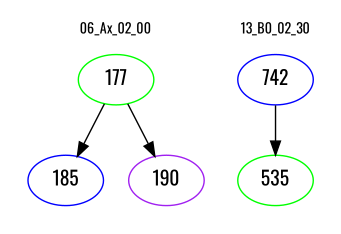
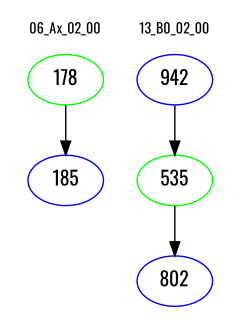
(276, 30) -> (175, 30)
(116, 80) -> (66, 80)
(276, 80) -> (175, 80)
(166, 180) -> none
none -> (175, 281)
